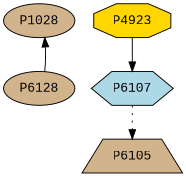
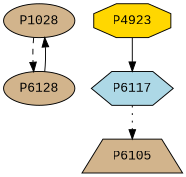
none -> (33, 50)
(132, 88) -> (132, 88)
